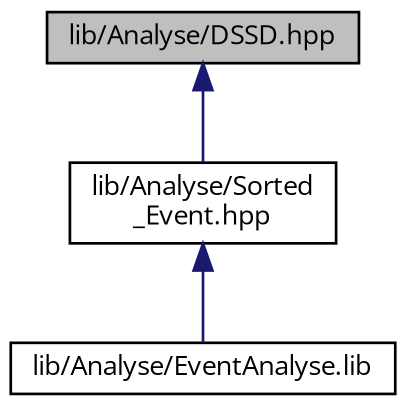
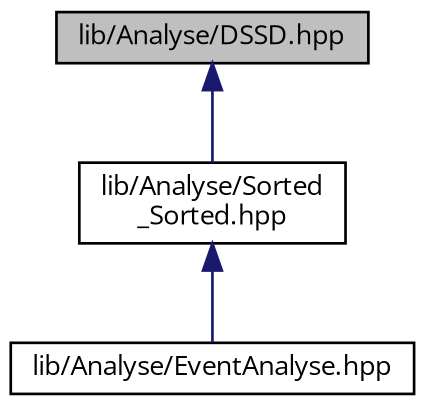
(203, 203) -> (212, 203)
(203, 368) -> (212, 368)
